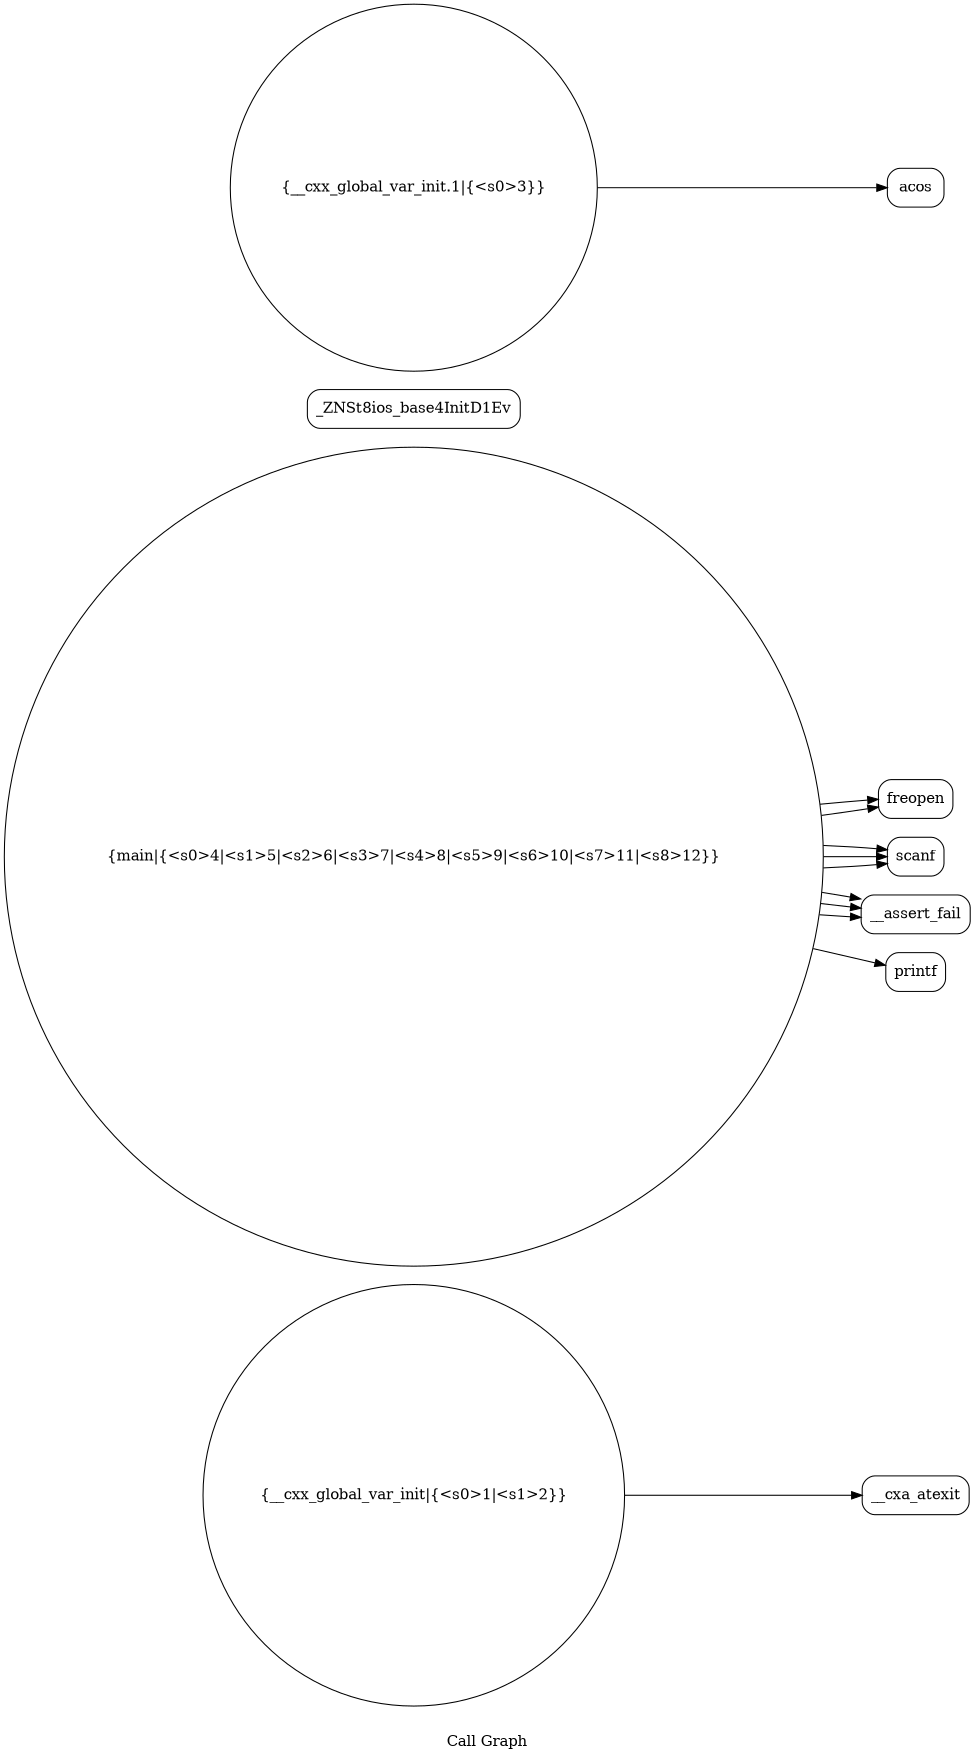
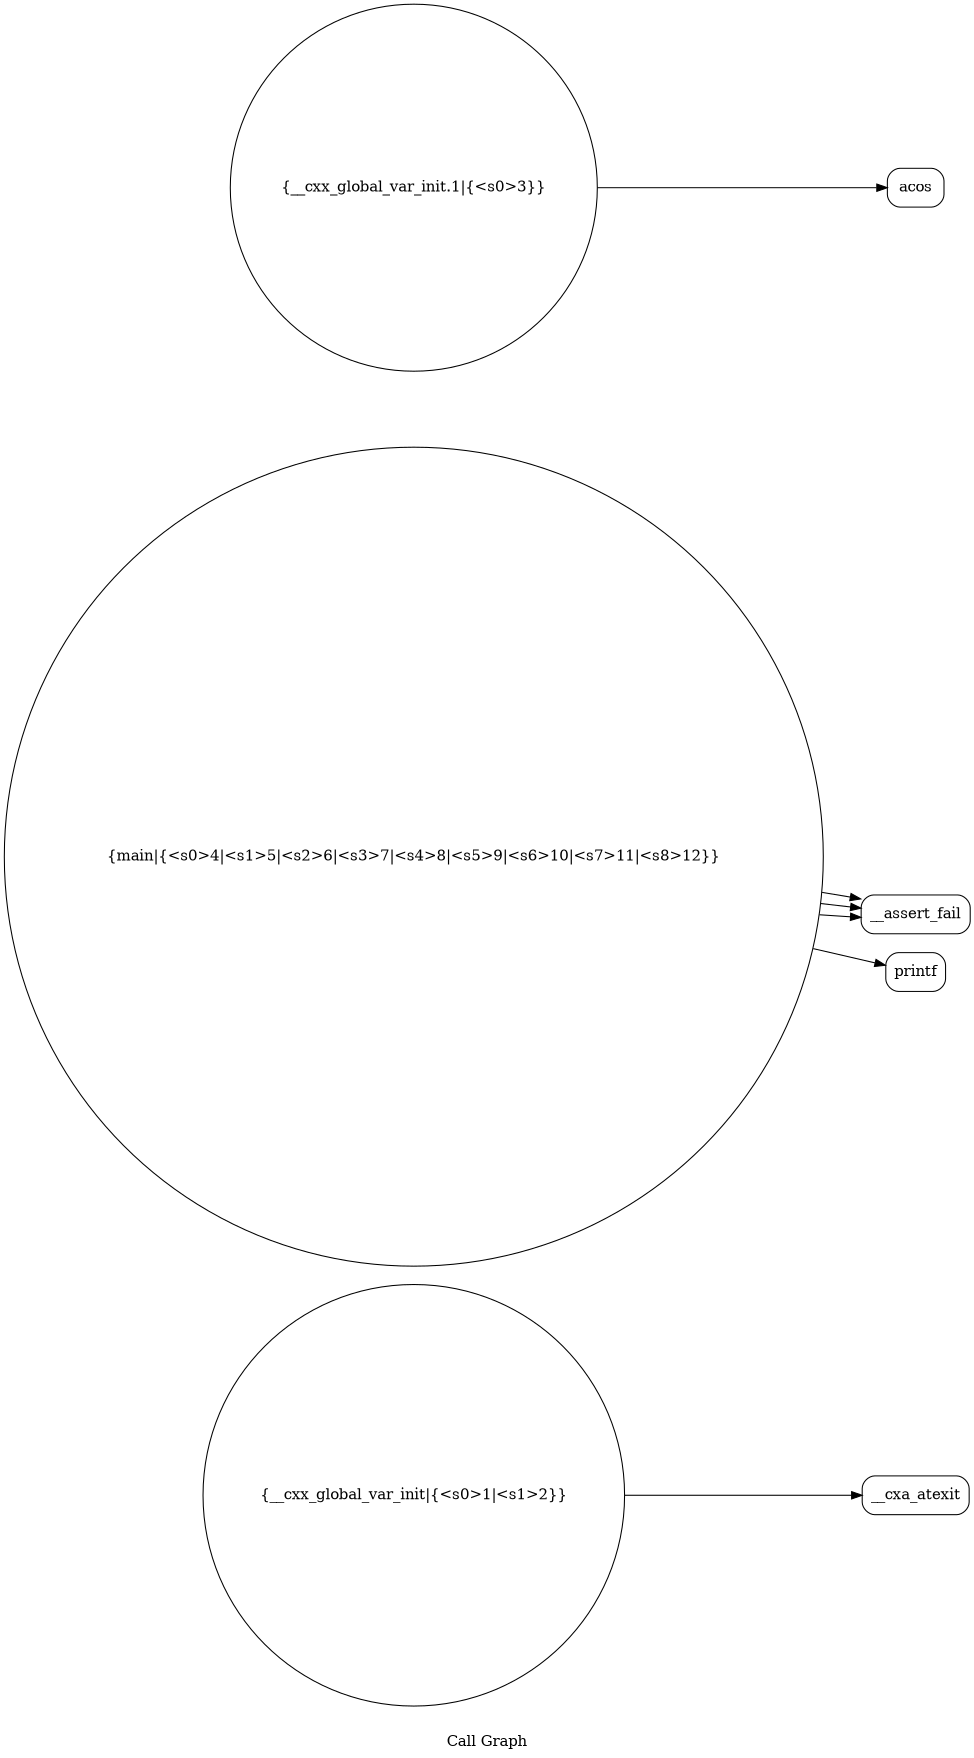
(414, 409) -> none
(916, 799) -> none
(916, 857) -> none
